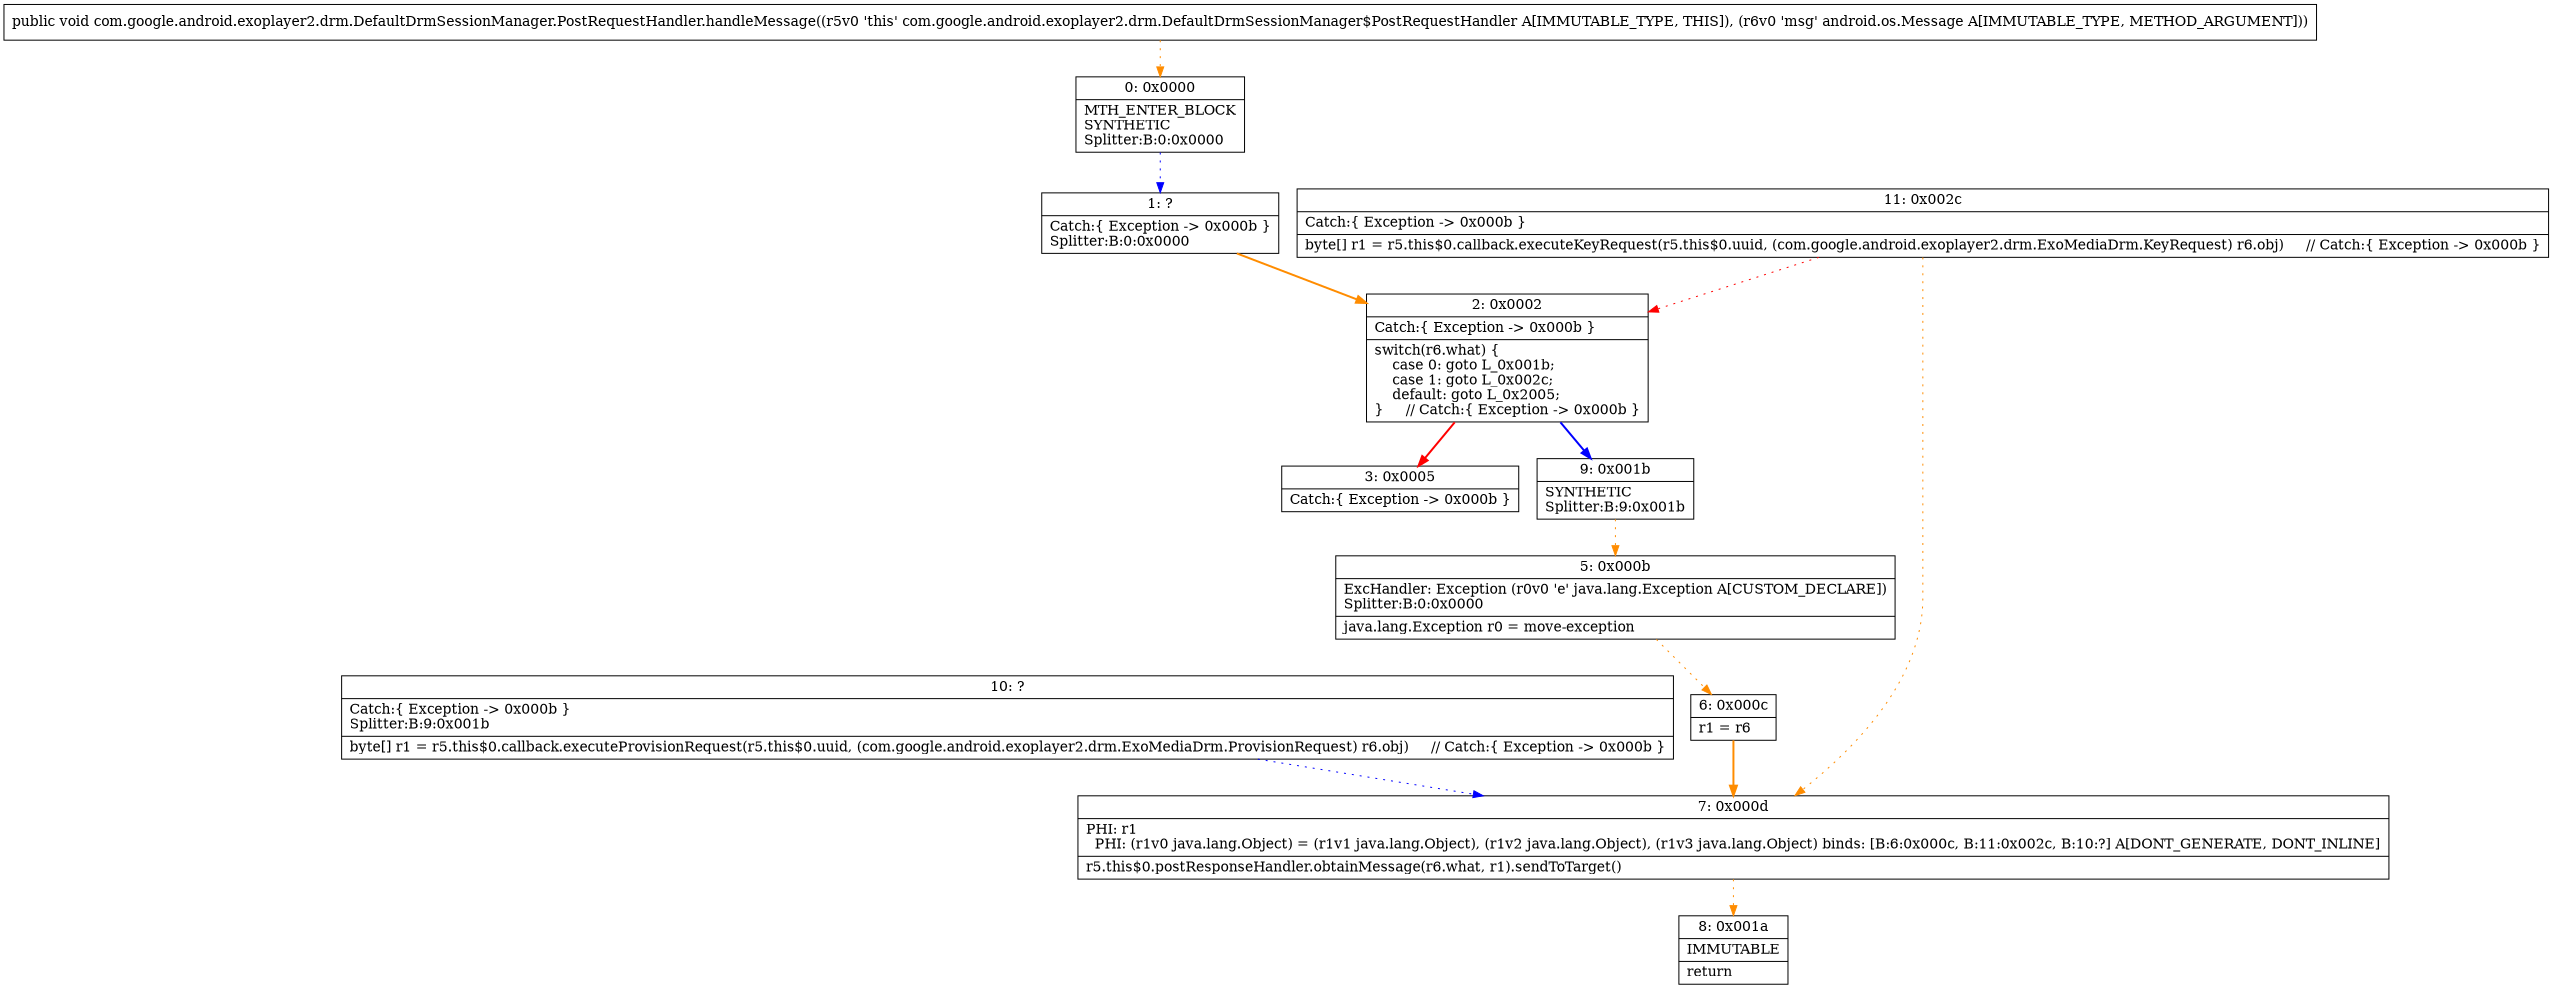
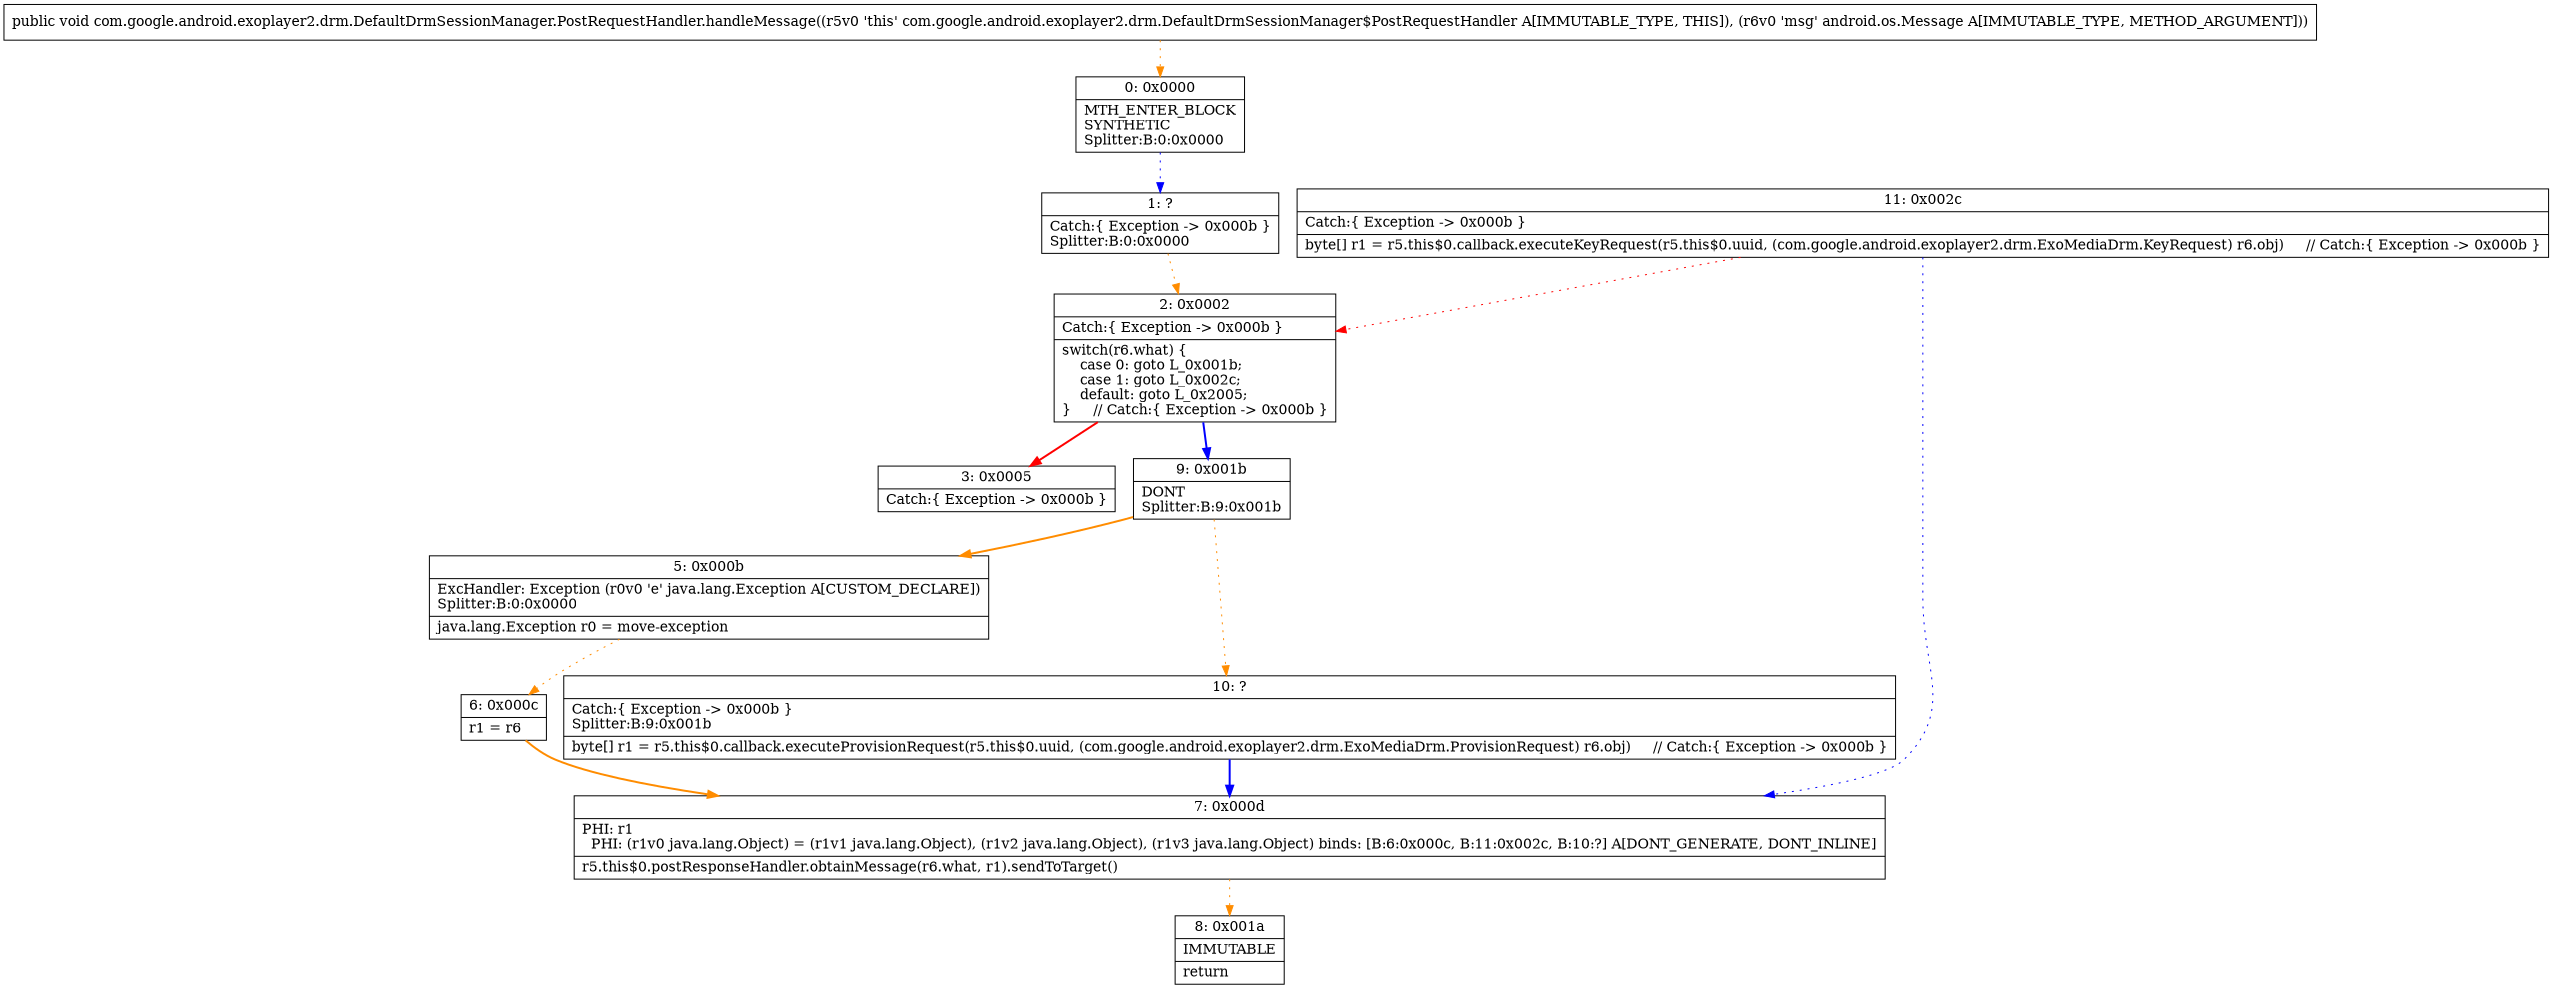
(1297, 276) -> (1172, 269)
(1589, 492) -> (1163, 492)
(1615, 532) -> (1052, 537)
(1923, 544) -> (1923, 581)
none -> (1220, 593)
(1366, 777) -> (1230, 772)
